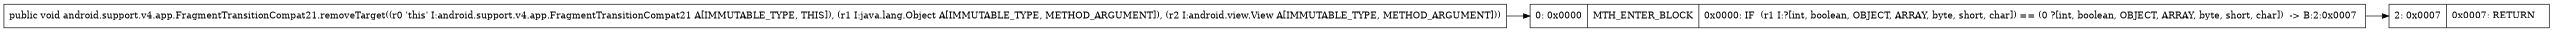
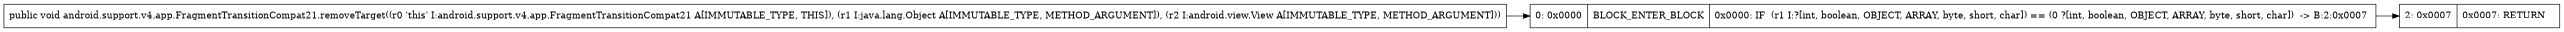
(1643, 16) -> (1648, 16)
